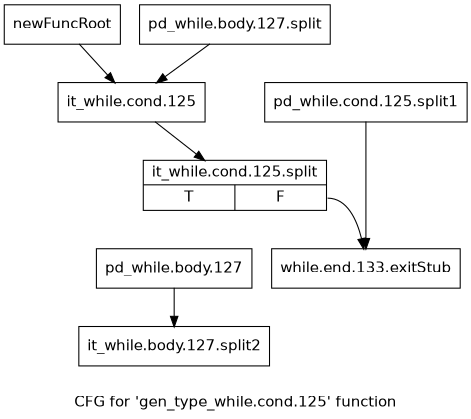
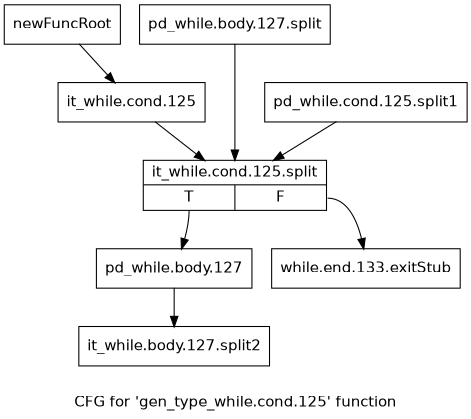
(187, 60) -> (235, 97)
(366, 180) -> (309, 138)
none -> (188, 225)
